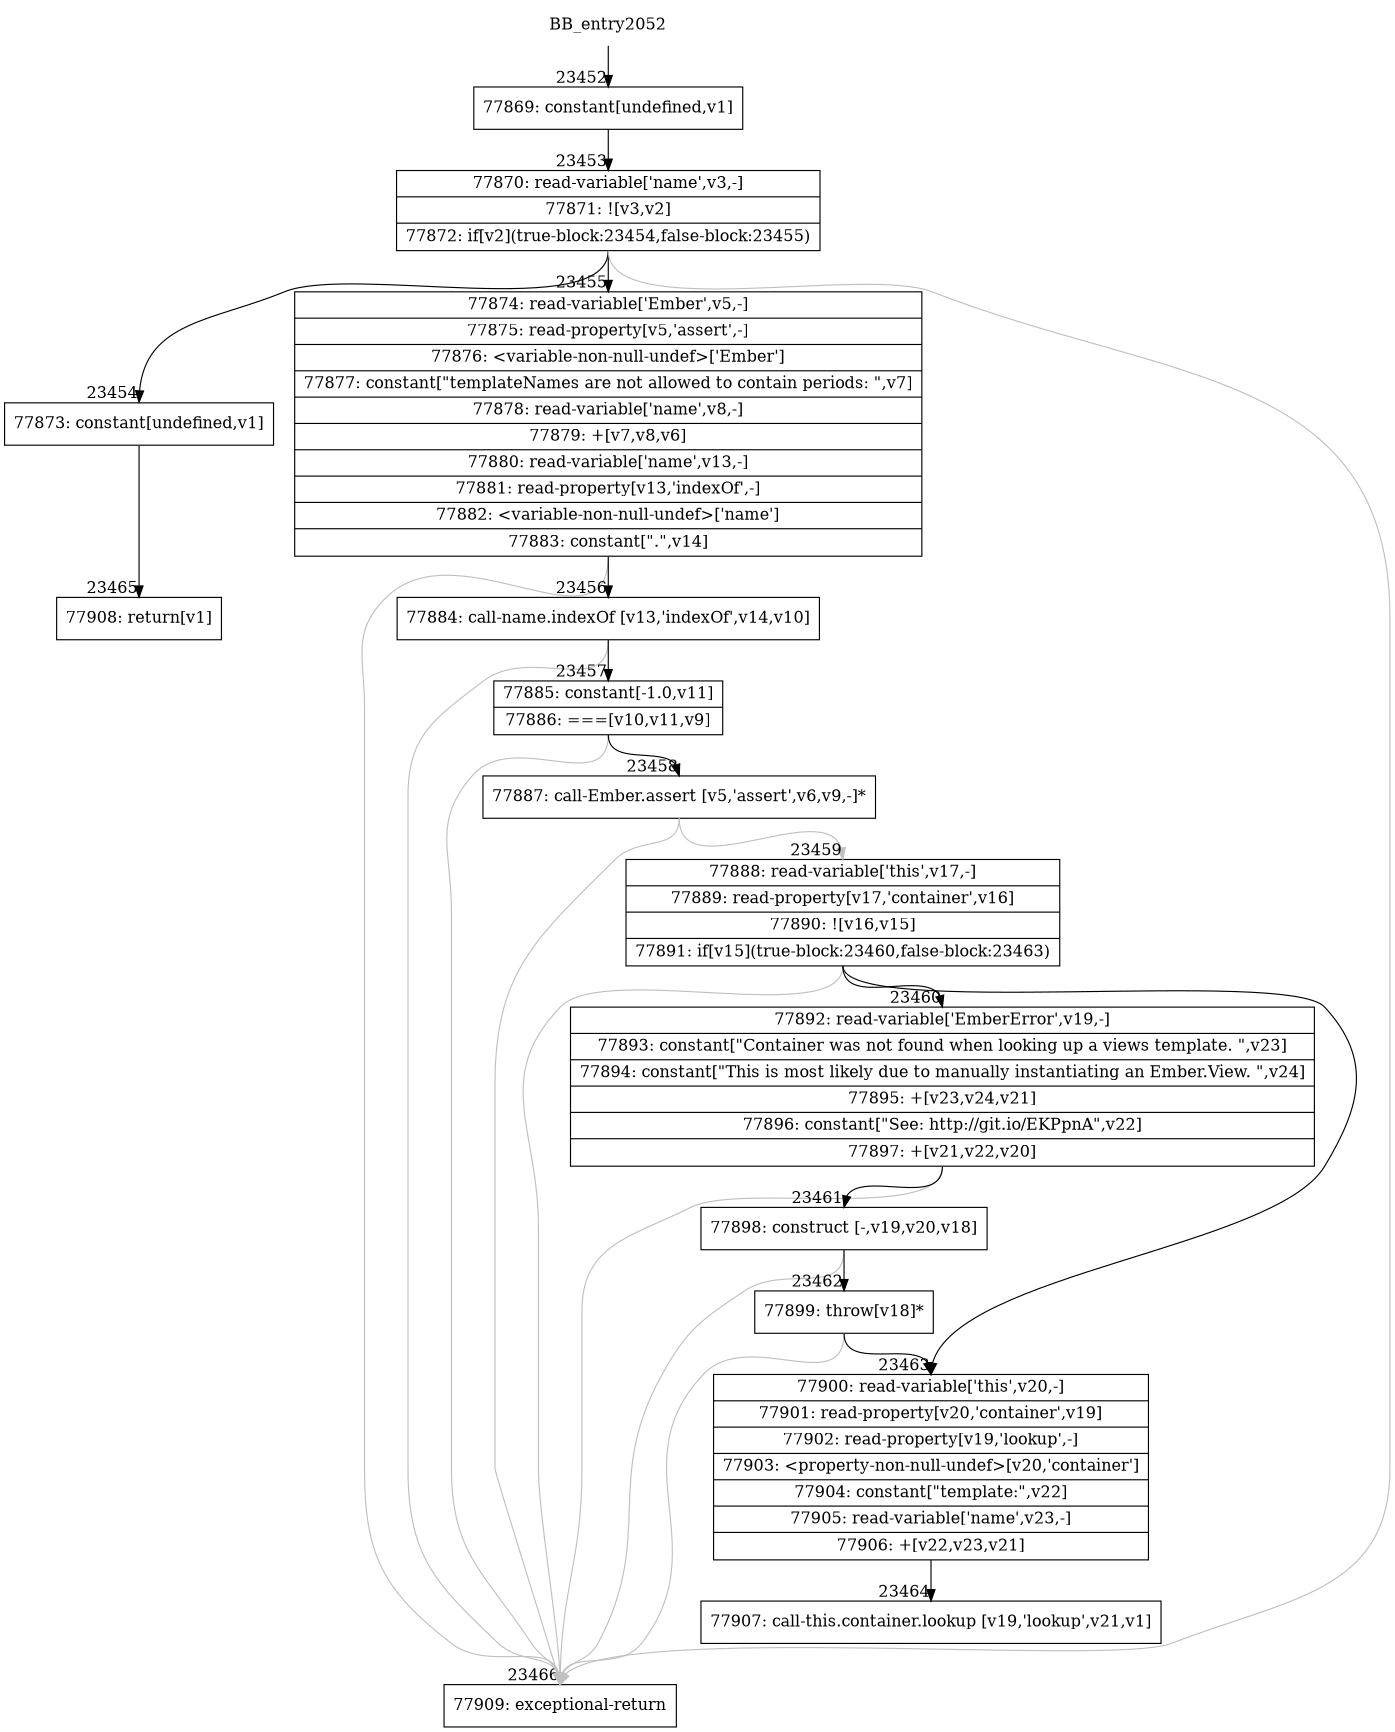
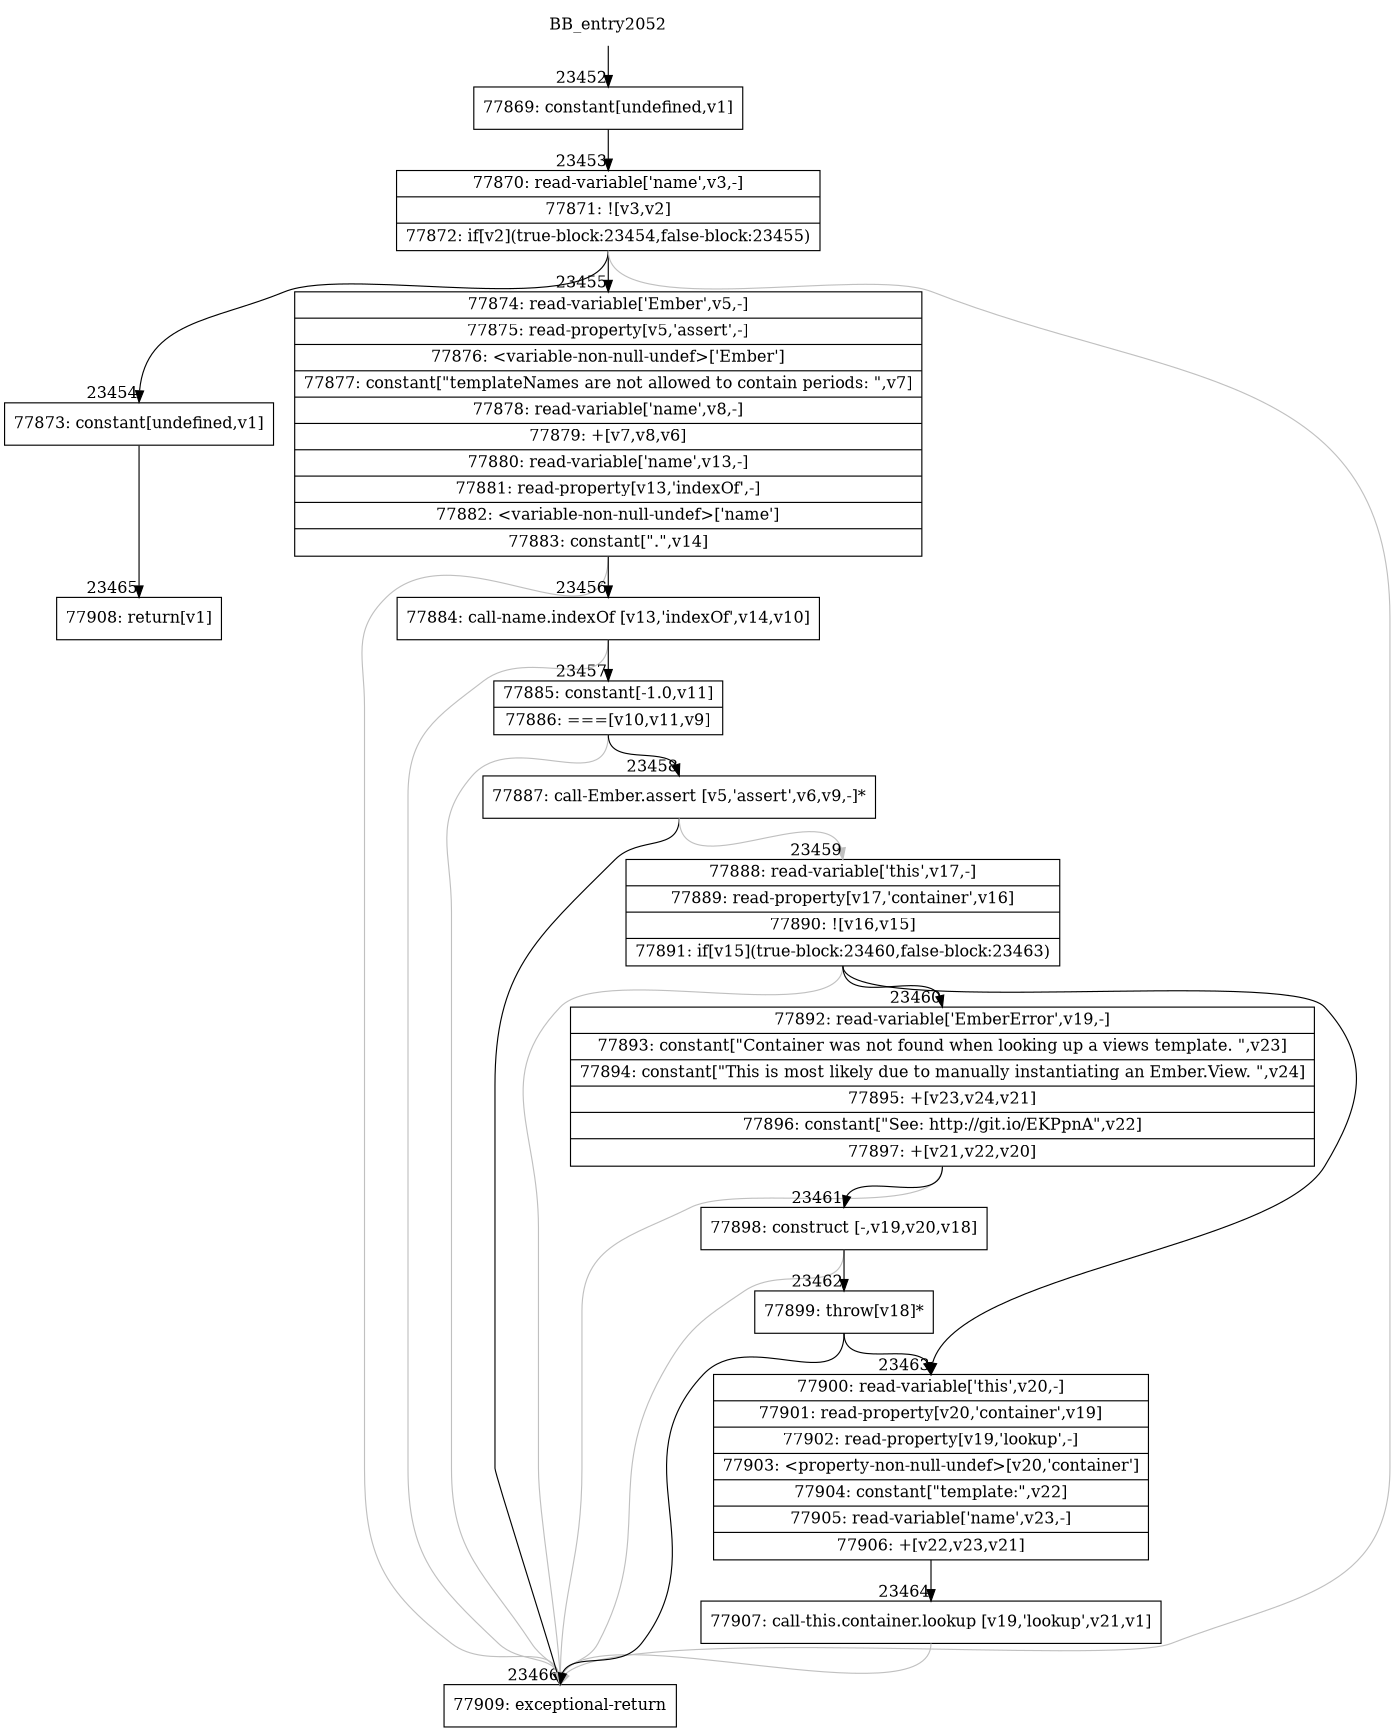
(495, 1210) -> (495, 1210)
(667, 1470) -> (667, 1470)
none -> (751, 1665)
